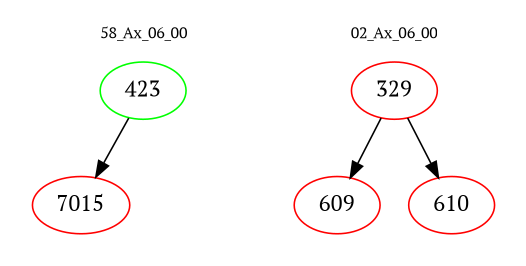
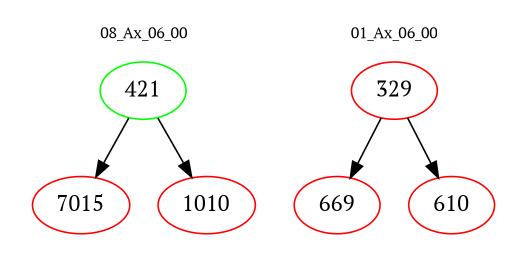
(144, 34) -> (144, 34)
(394, 34) -> (394, 34)
(143, 91) -> (143, 91)
none -> (207, 205)
(337, 205) -> (337, 205)
